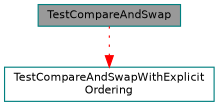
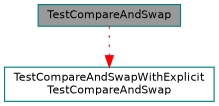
(109, 84) -> (109, 84)
